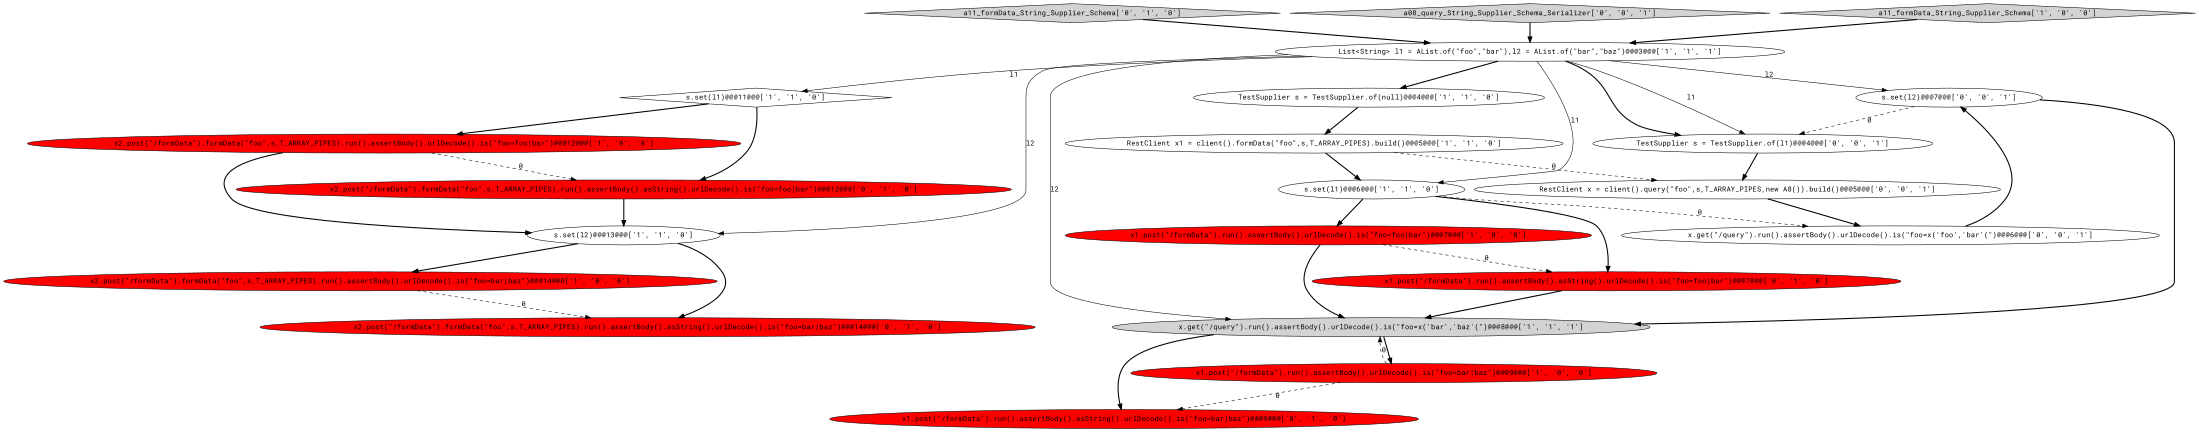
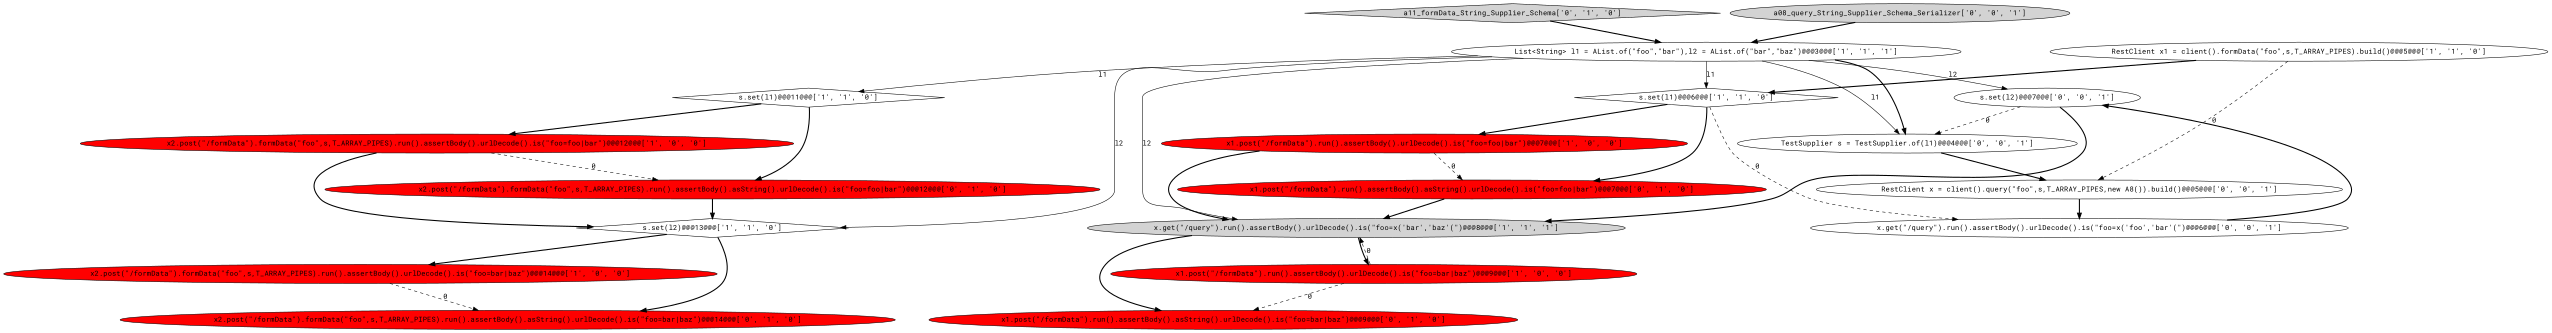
(1530, 13) -> (1900, 13)
(1988, 13) -> none
(1369, 98) -> none
(1372, 189) -> (1706, 98)
(624, 235) -> (712, 228)
